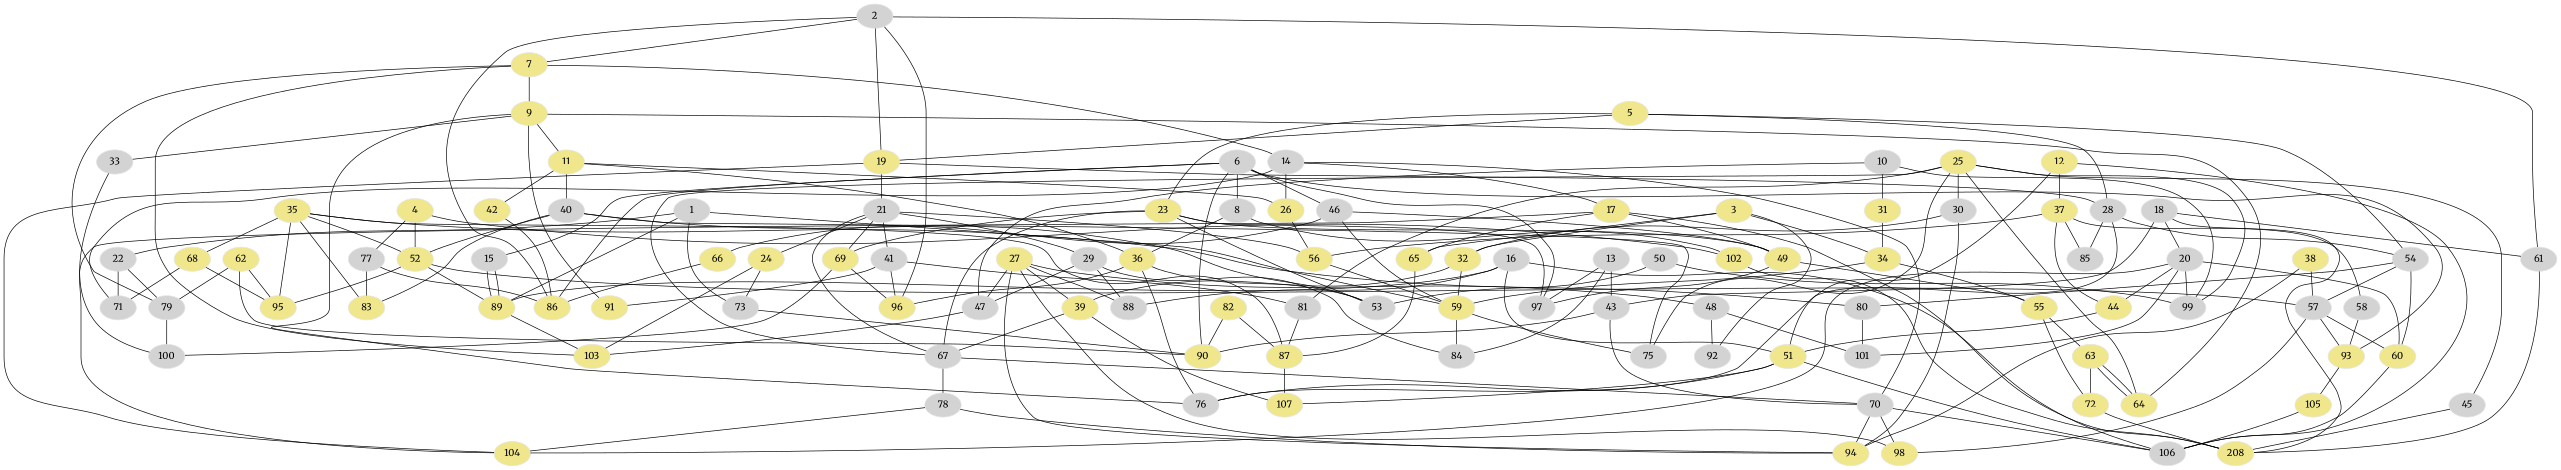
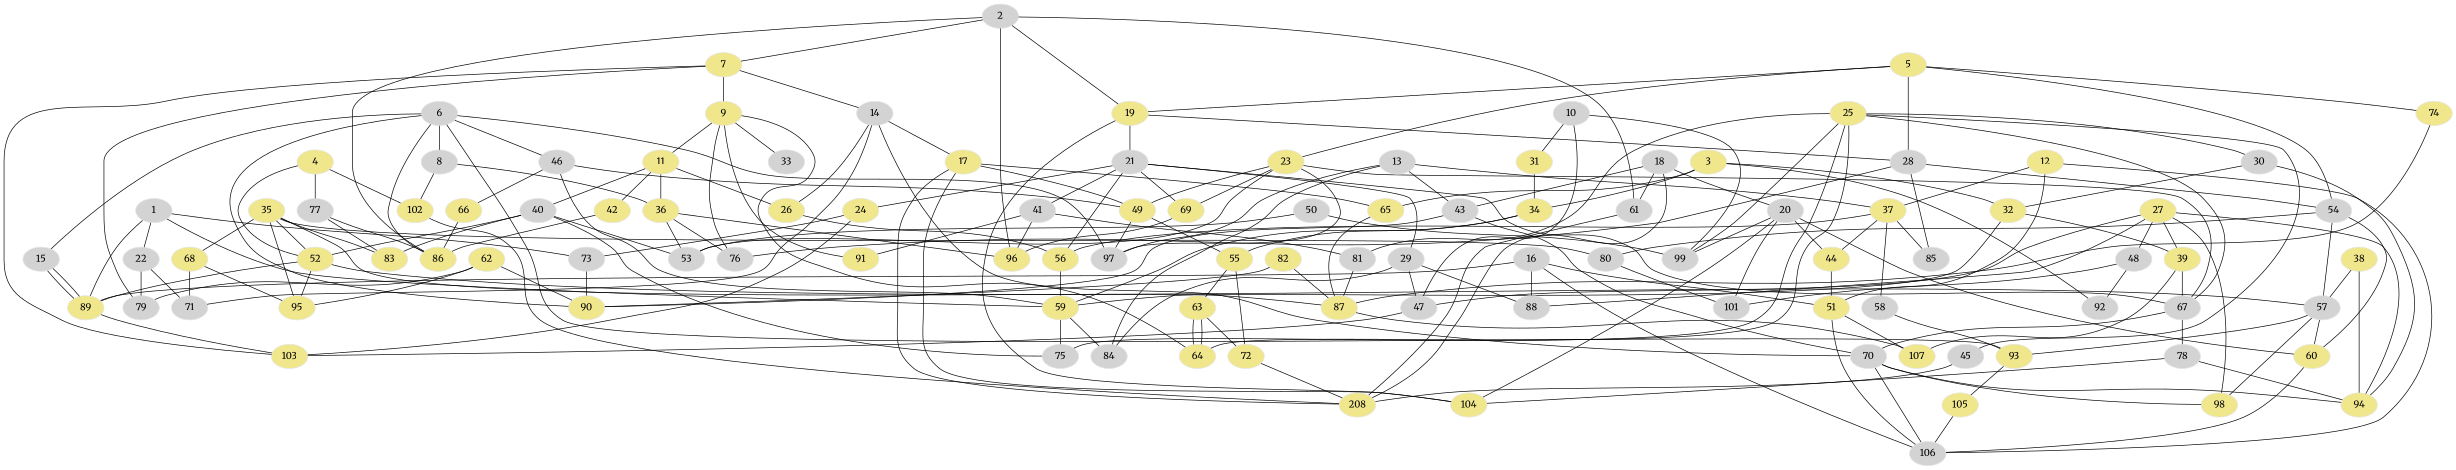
none -> (2434, 113)
none -> (1620, 183)
(167, 356) -> none
(1413, 385) -> none
